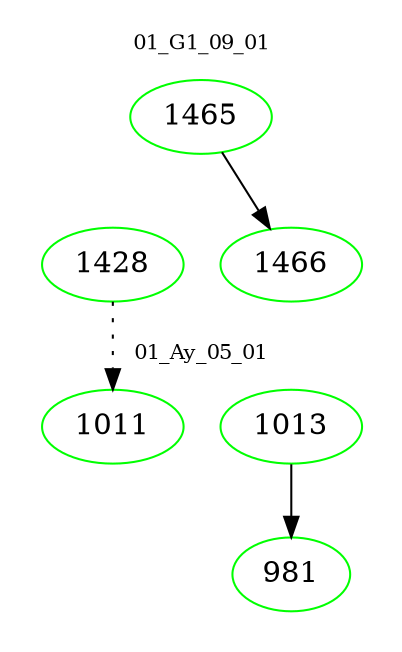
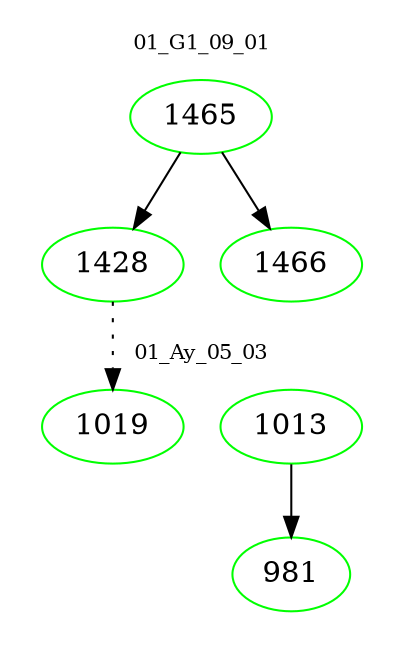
none -> (163, 181)
(201, 354) -> (201, 354)
(113, 427) -> (113, 427)
